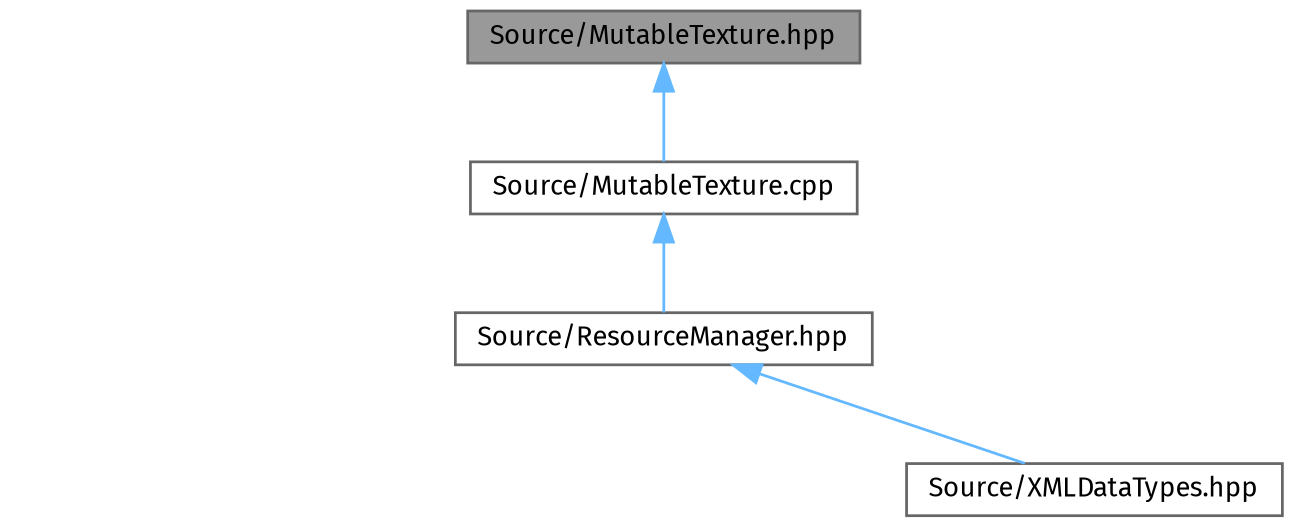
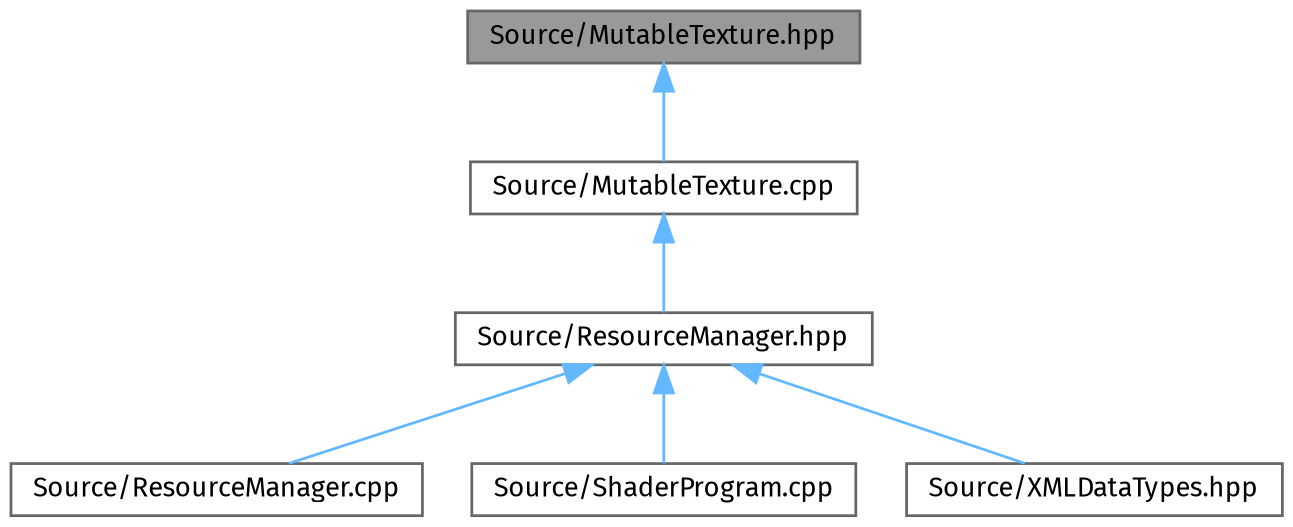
none -> (217, 490)
none -> (664, 490)
